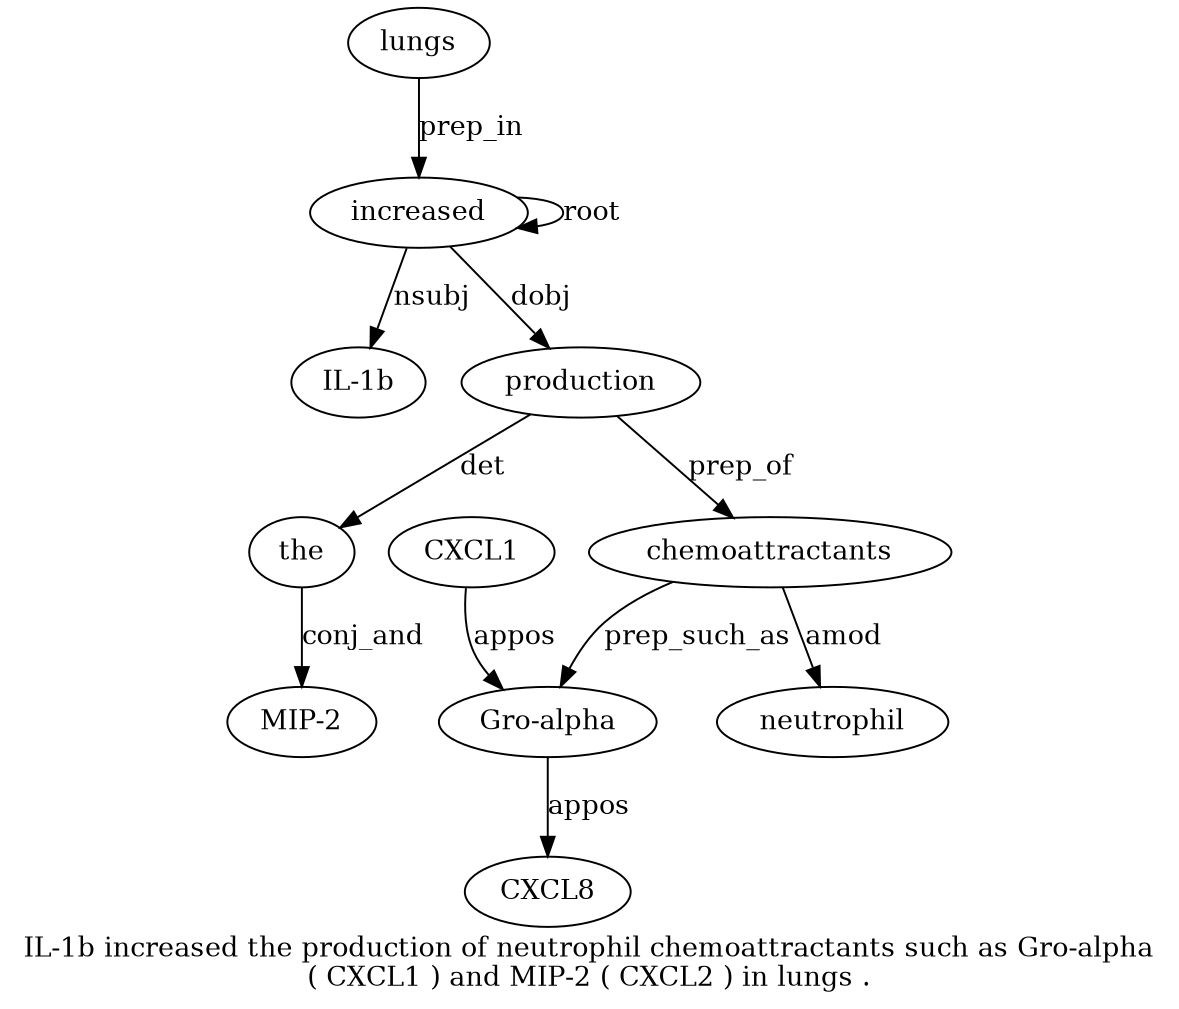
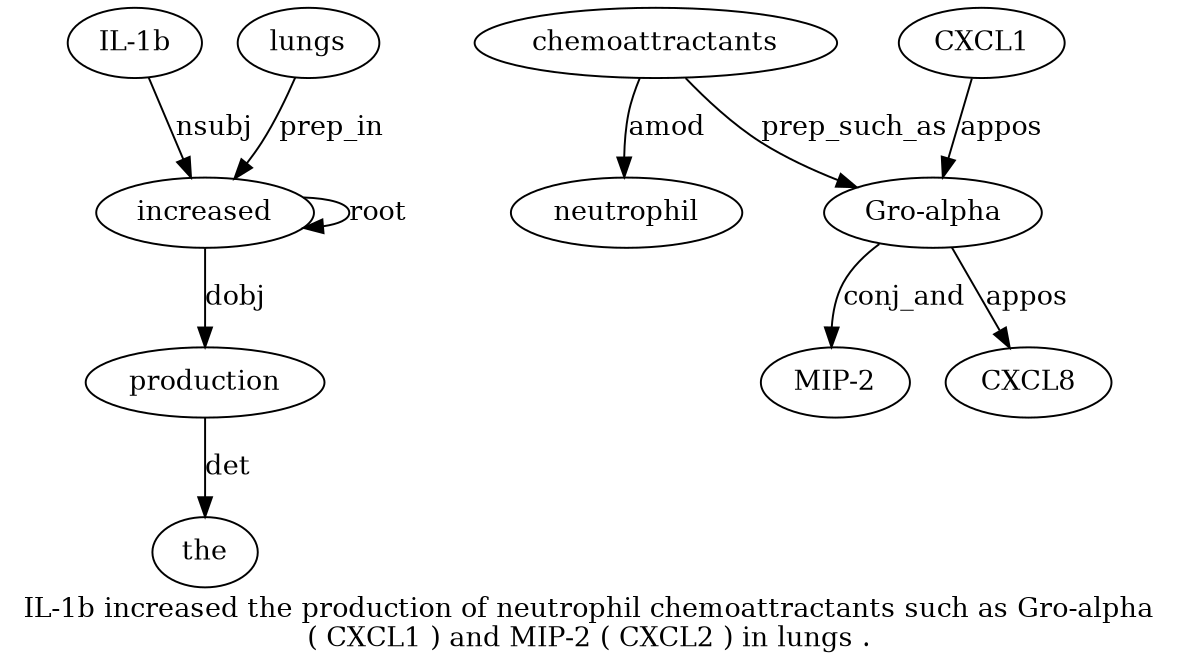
(392, 288) -> (166, 118)
(668, 461) -> none
(302, 627) -> (845, 280)
